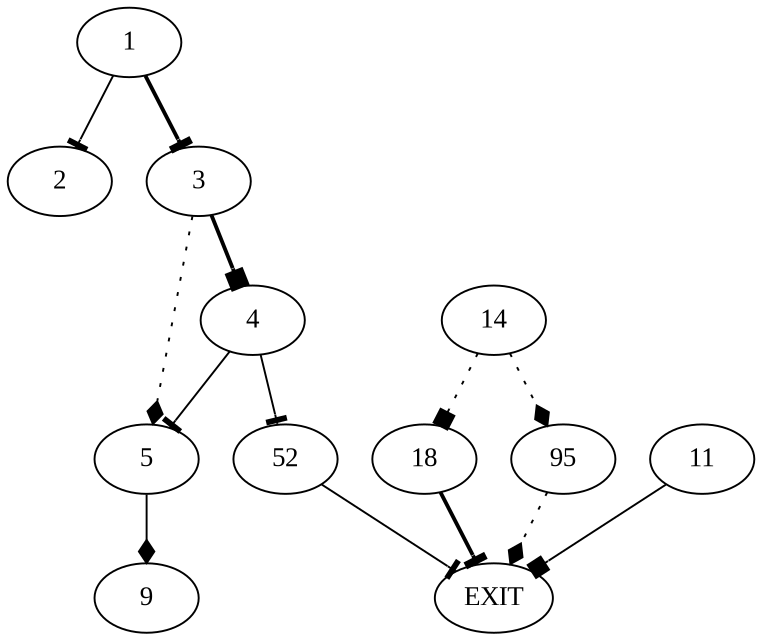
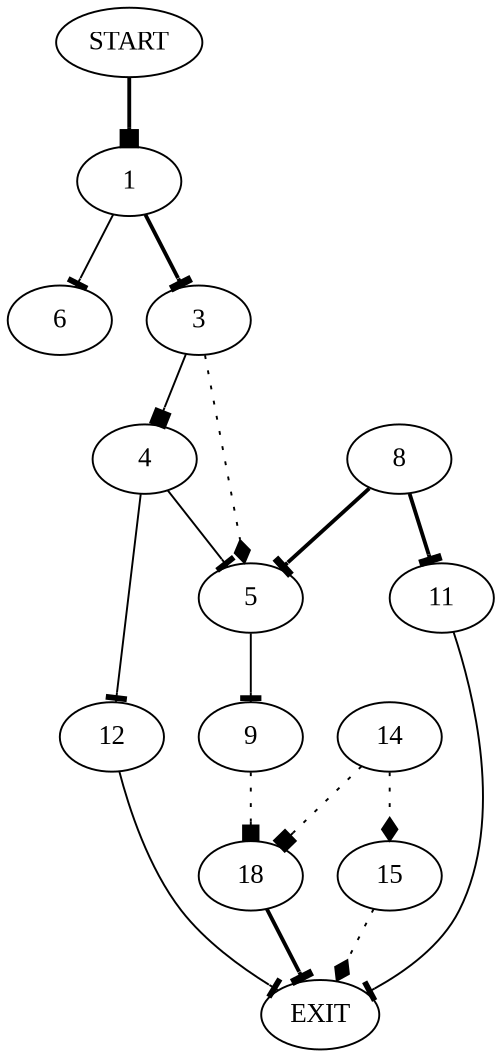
none -> (129, 42)
(60, 181) -> (60, 320)
(222, 242) -> (175, 381)
(286, 459) -> (112, 737)
none -> (399, 459)
(563, 459) -> (390, 876)
(147, 517) -> (251, 663)
(607, 523) -> (481, 830)
none -> (251, 797)
